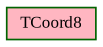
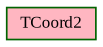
(51, 24) -> (51, 24)
